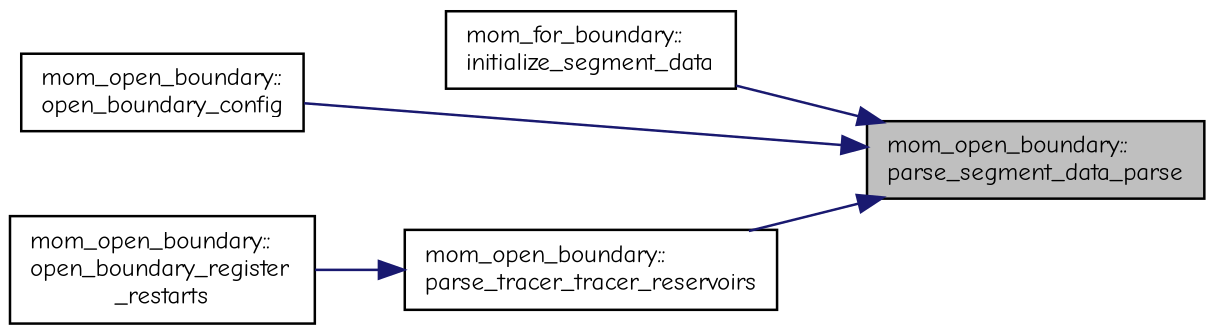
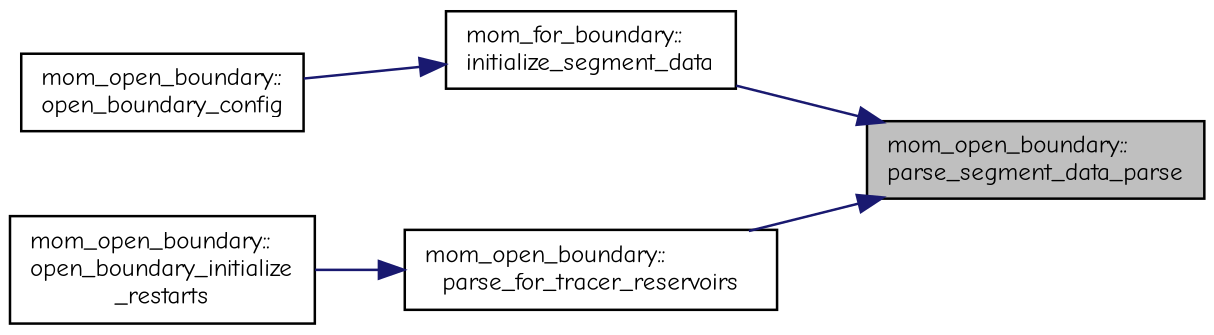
(573, 124) -> (362, 73)
(162, 270) -> (162, 270)
(591, 270) -> (591, 270)
